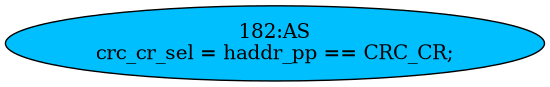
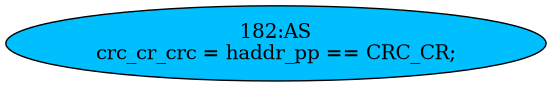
(275, 43) -> (276, 43)
